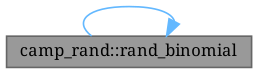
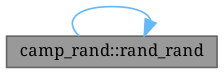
(129, 52) -> (112, 52)
